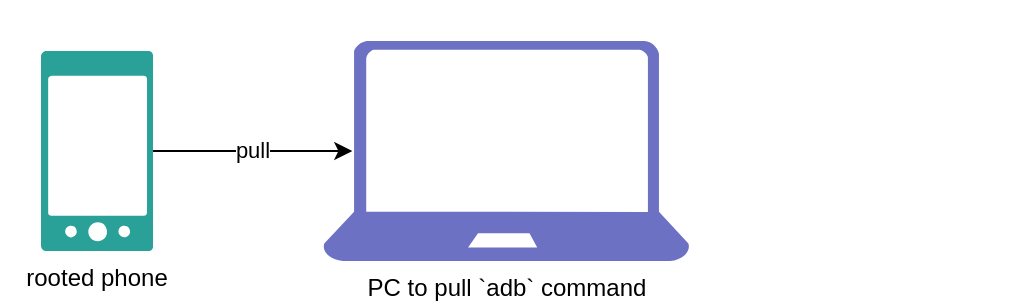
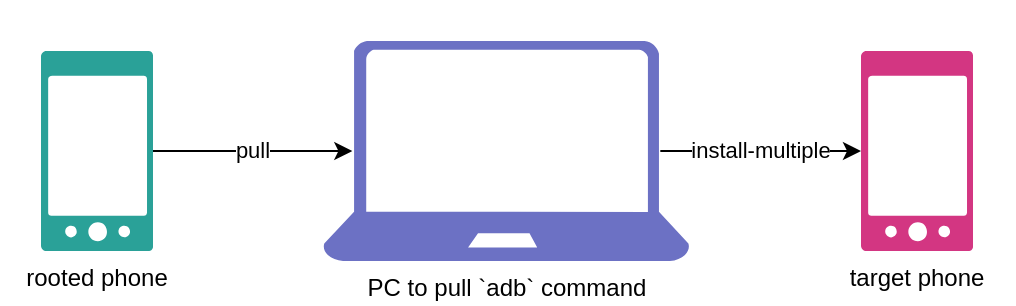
none -> (754, 151)
none -> (917, 151)
